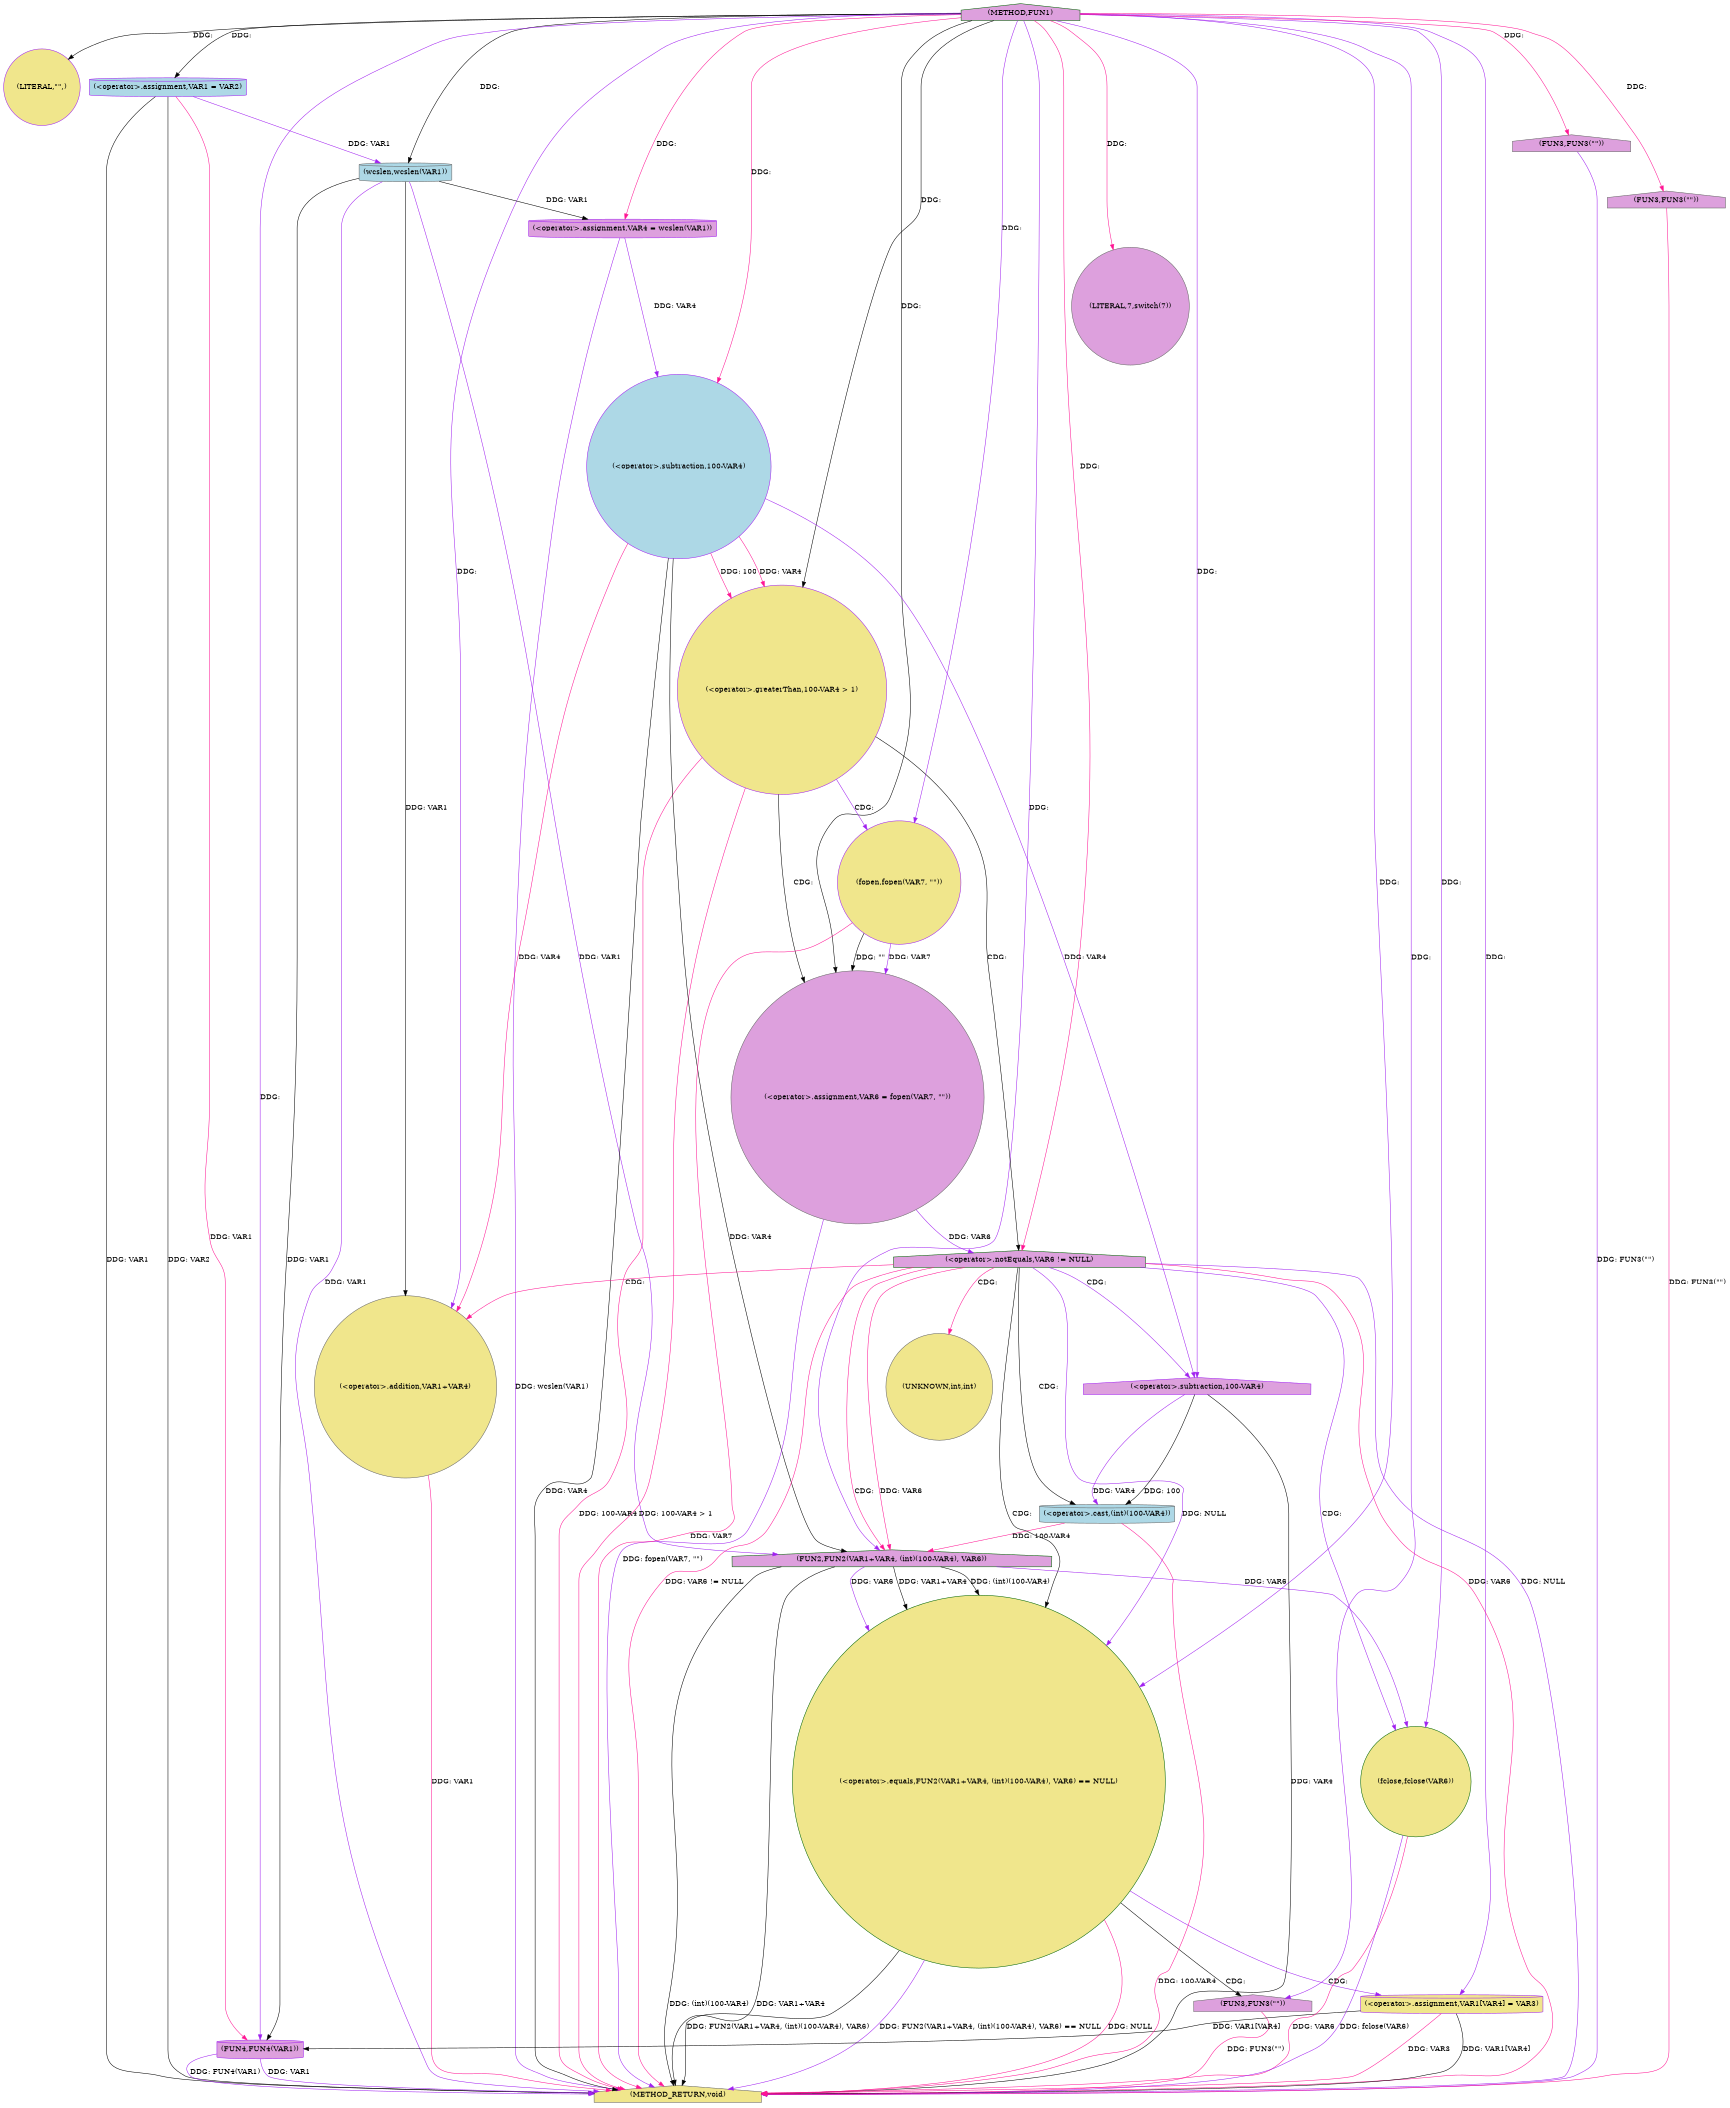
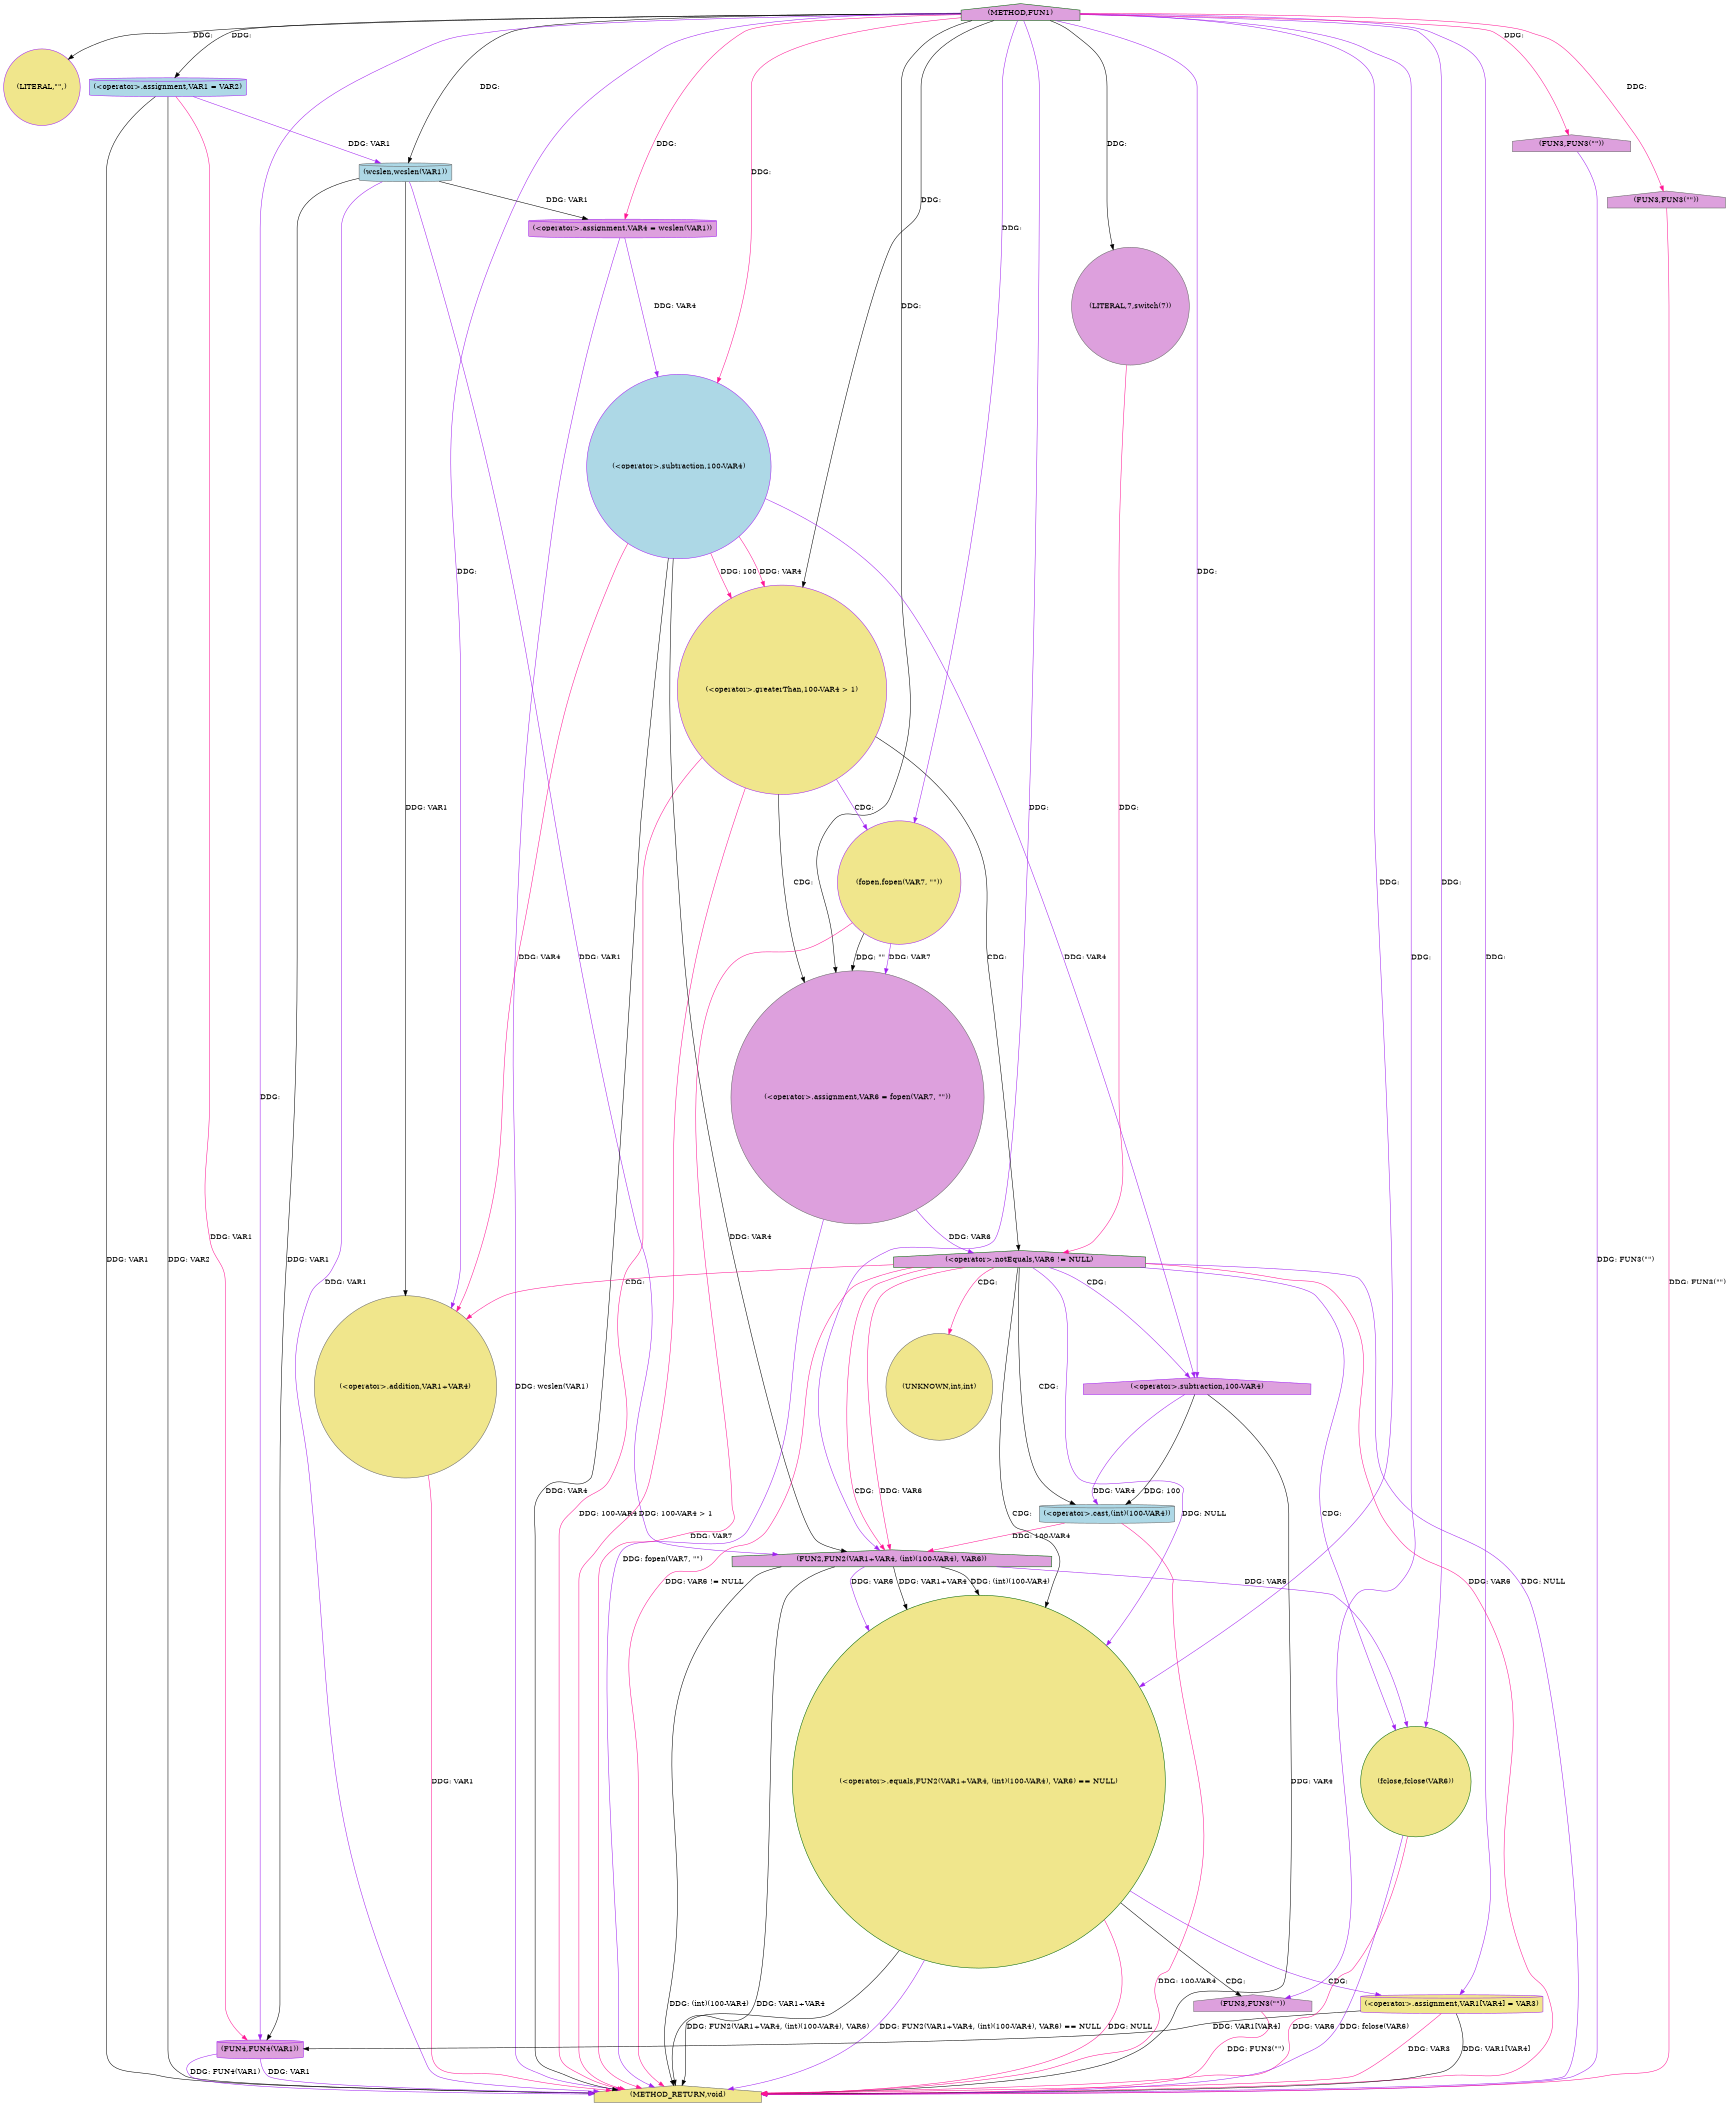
(1107, 119) -> (1107, 119)
(1086, 631) -> (1119, 821)
